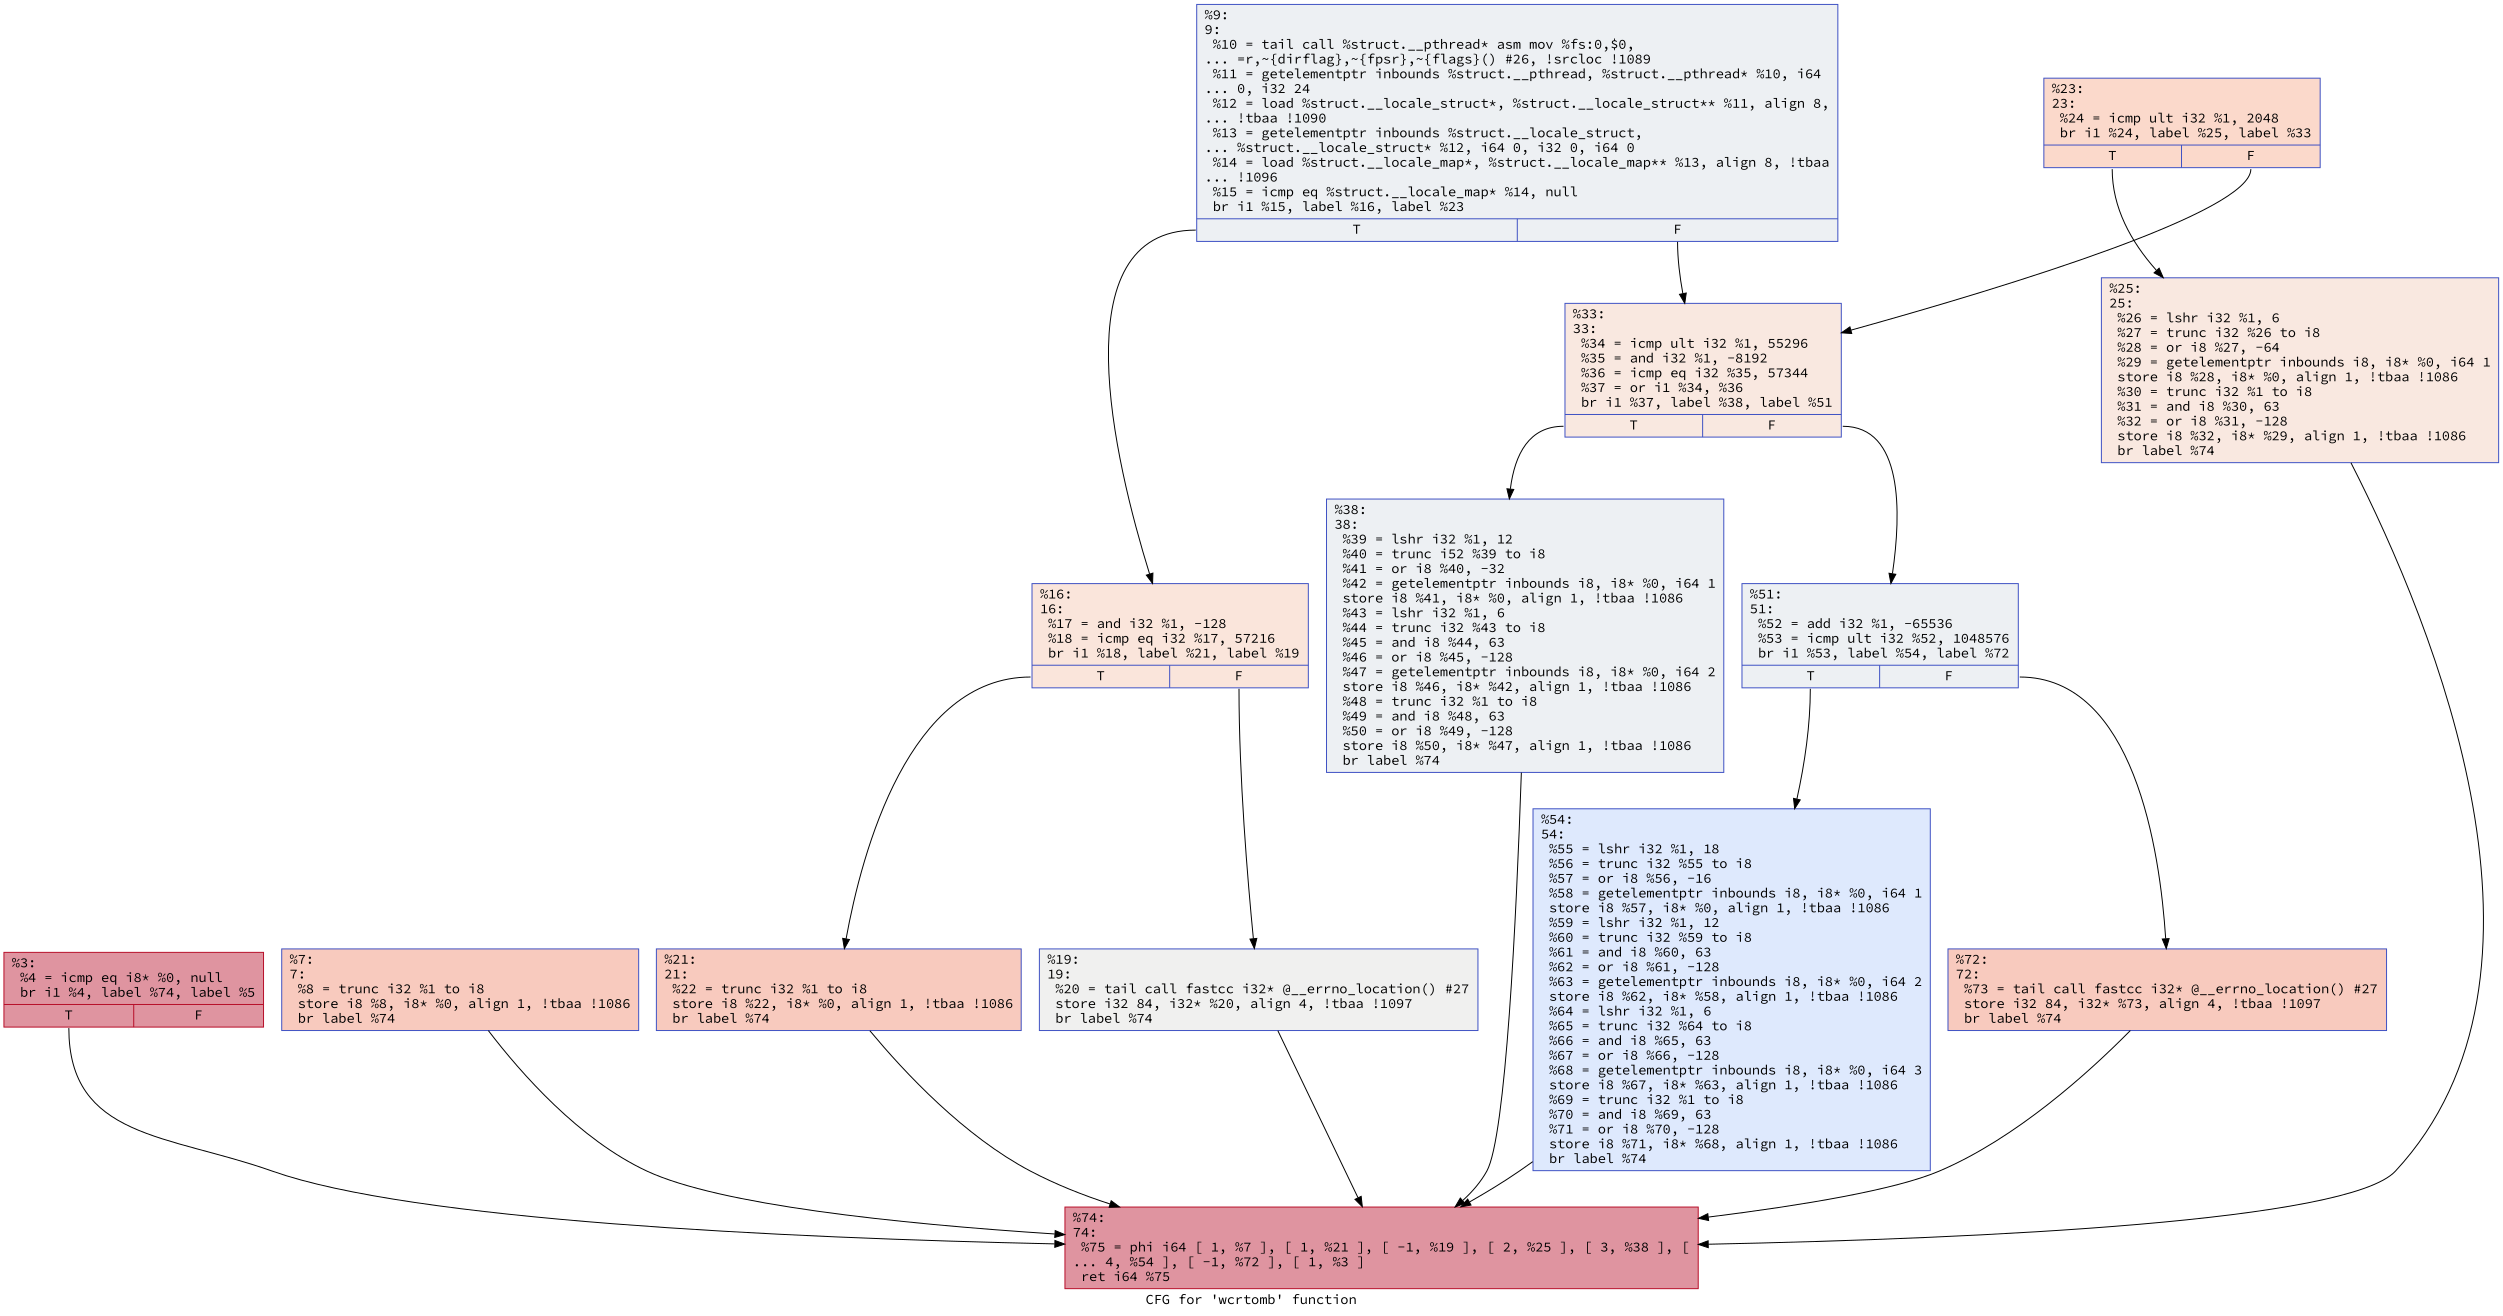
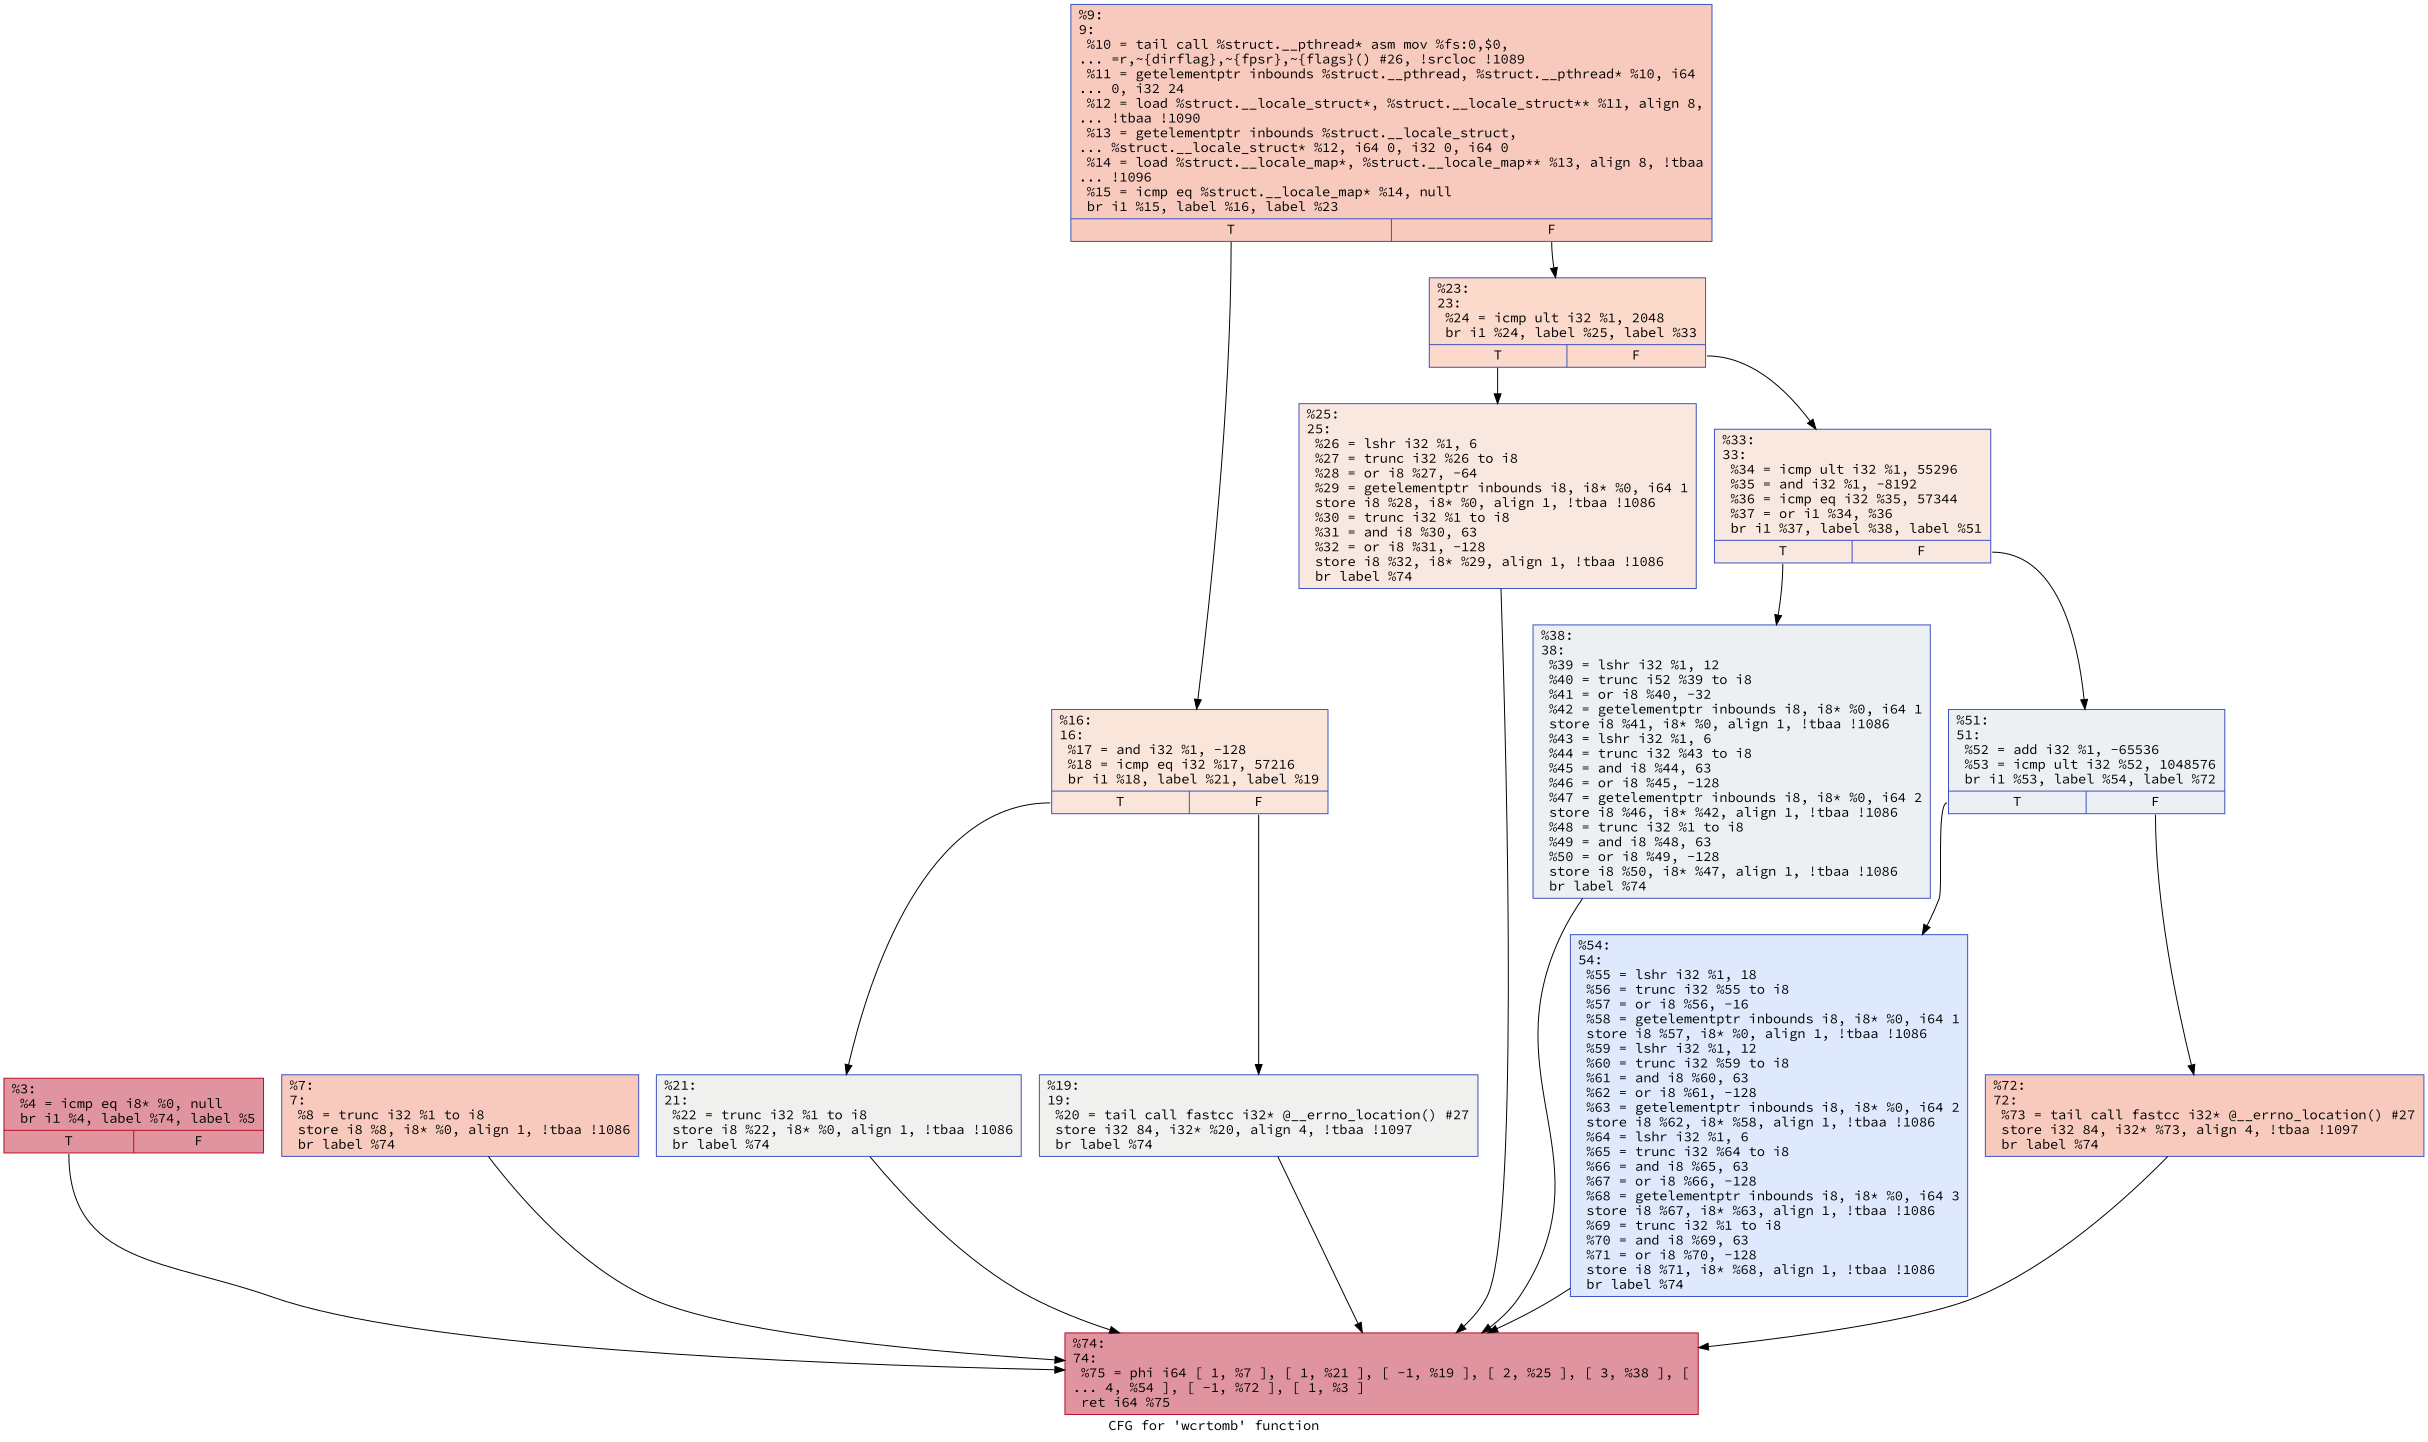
(1517, 123) -> (1391, 123)
(1679, 268) -> (1552, 255)
(839, 990) -> (839, 1116)
